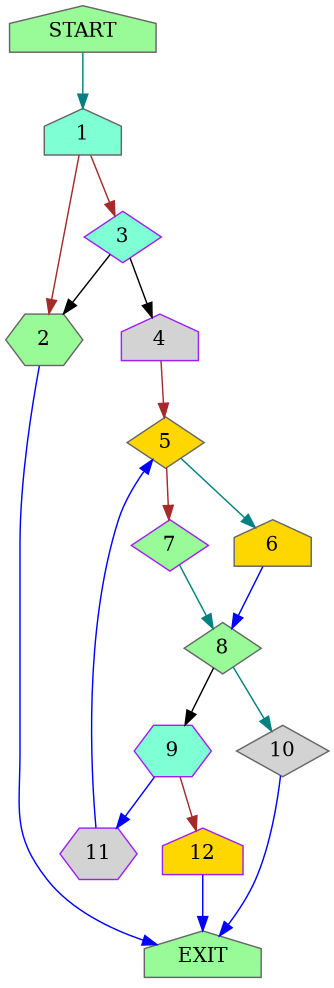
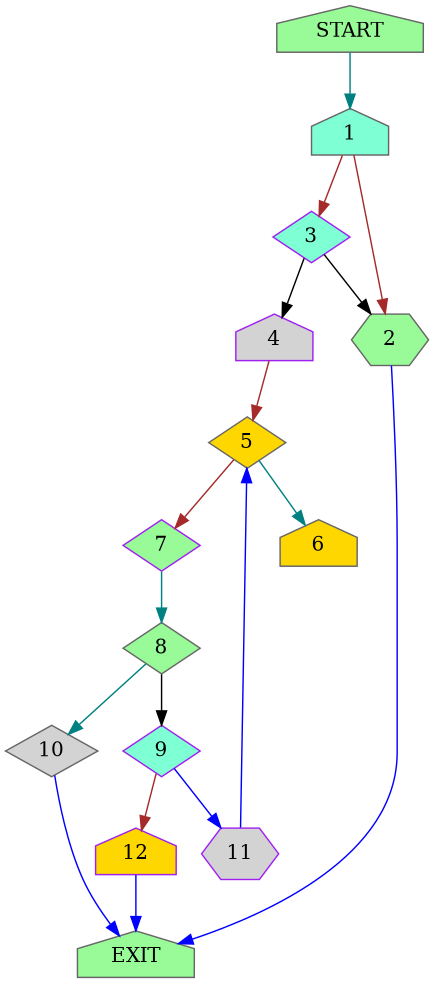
(251, 591) -> none
(173, 751) -> (162, 751)
